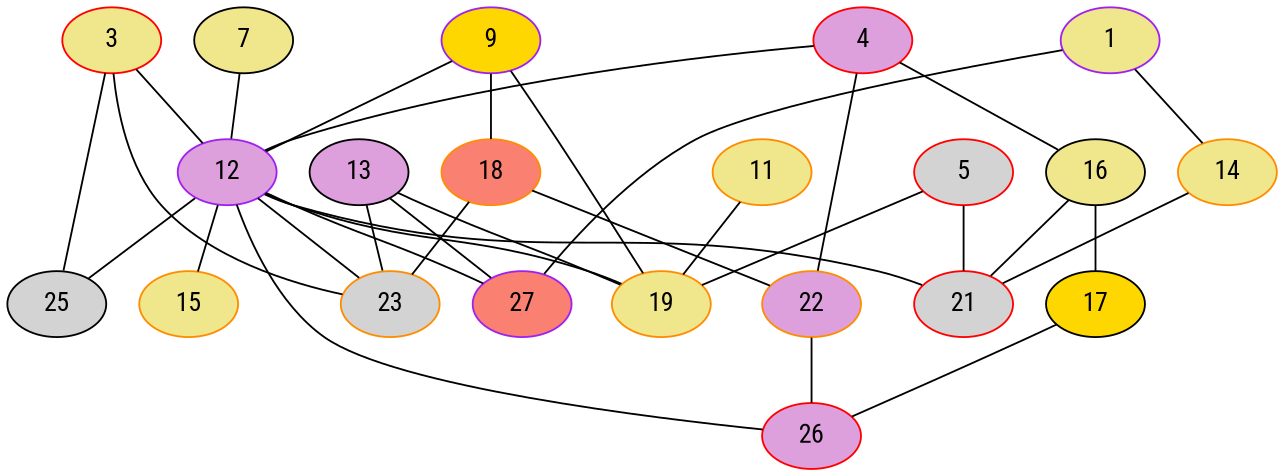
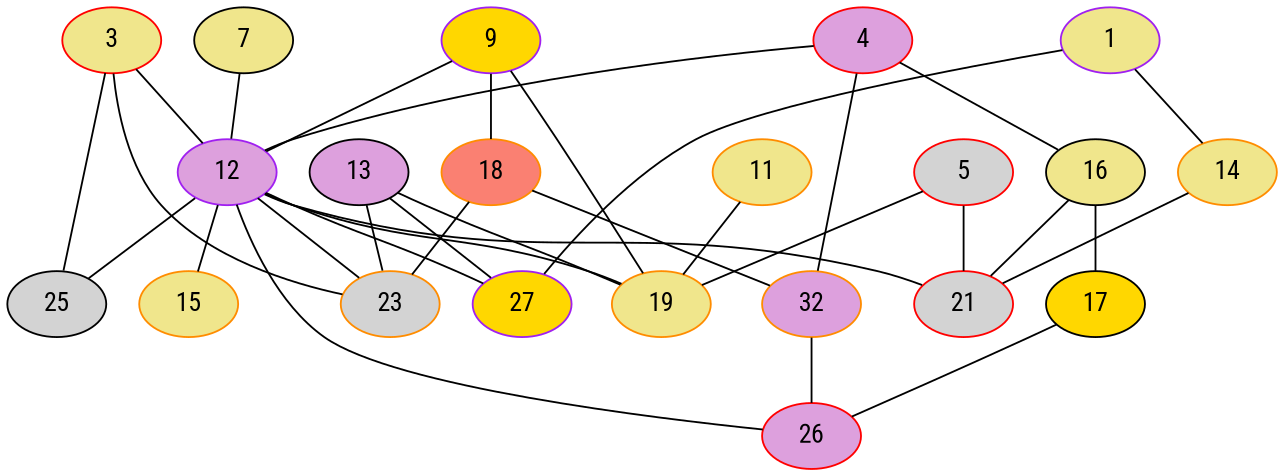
(522, 304) -> (522, 304)
(812, 304) -> (812, 304)
